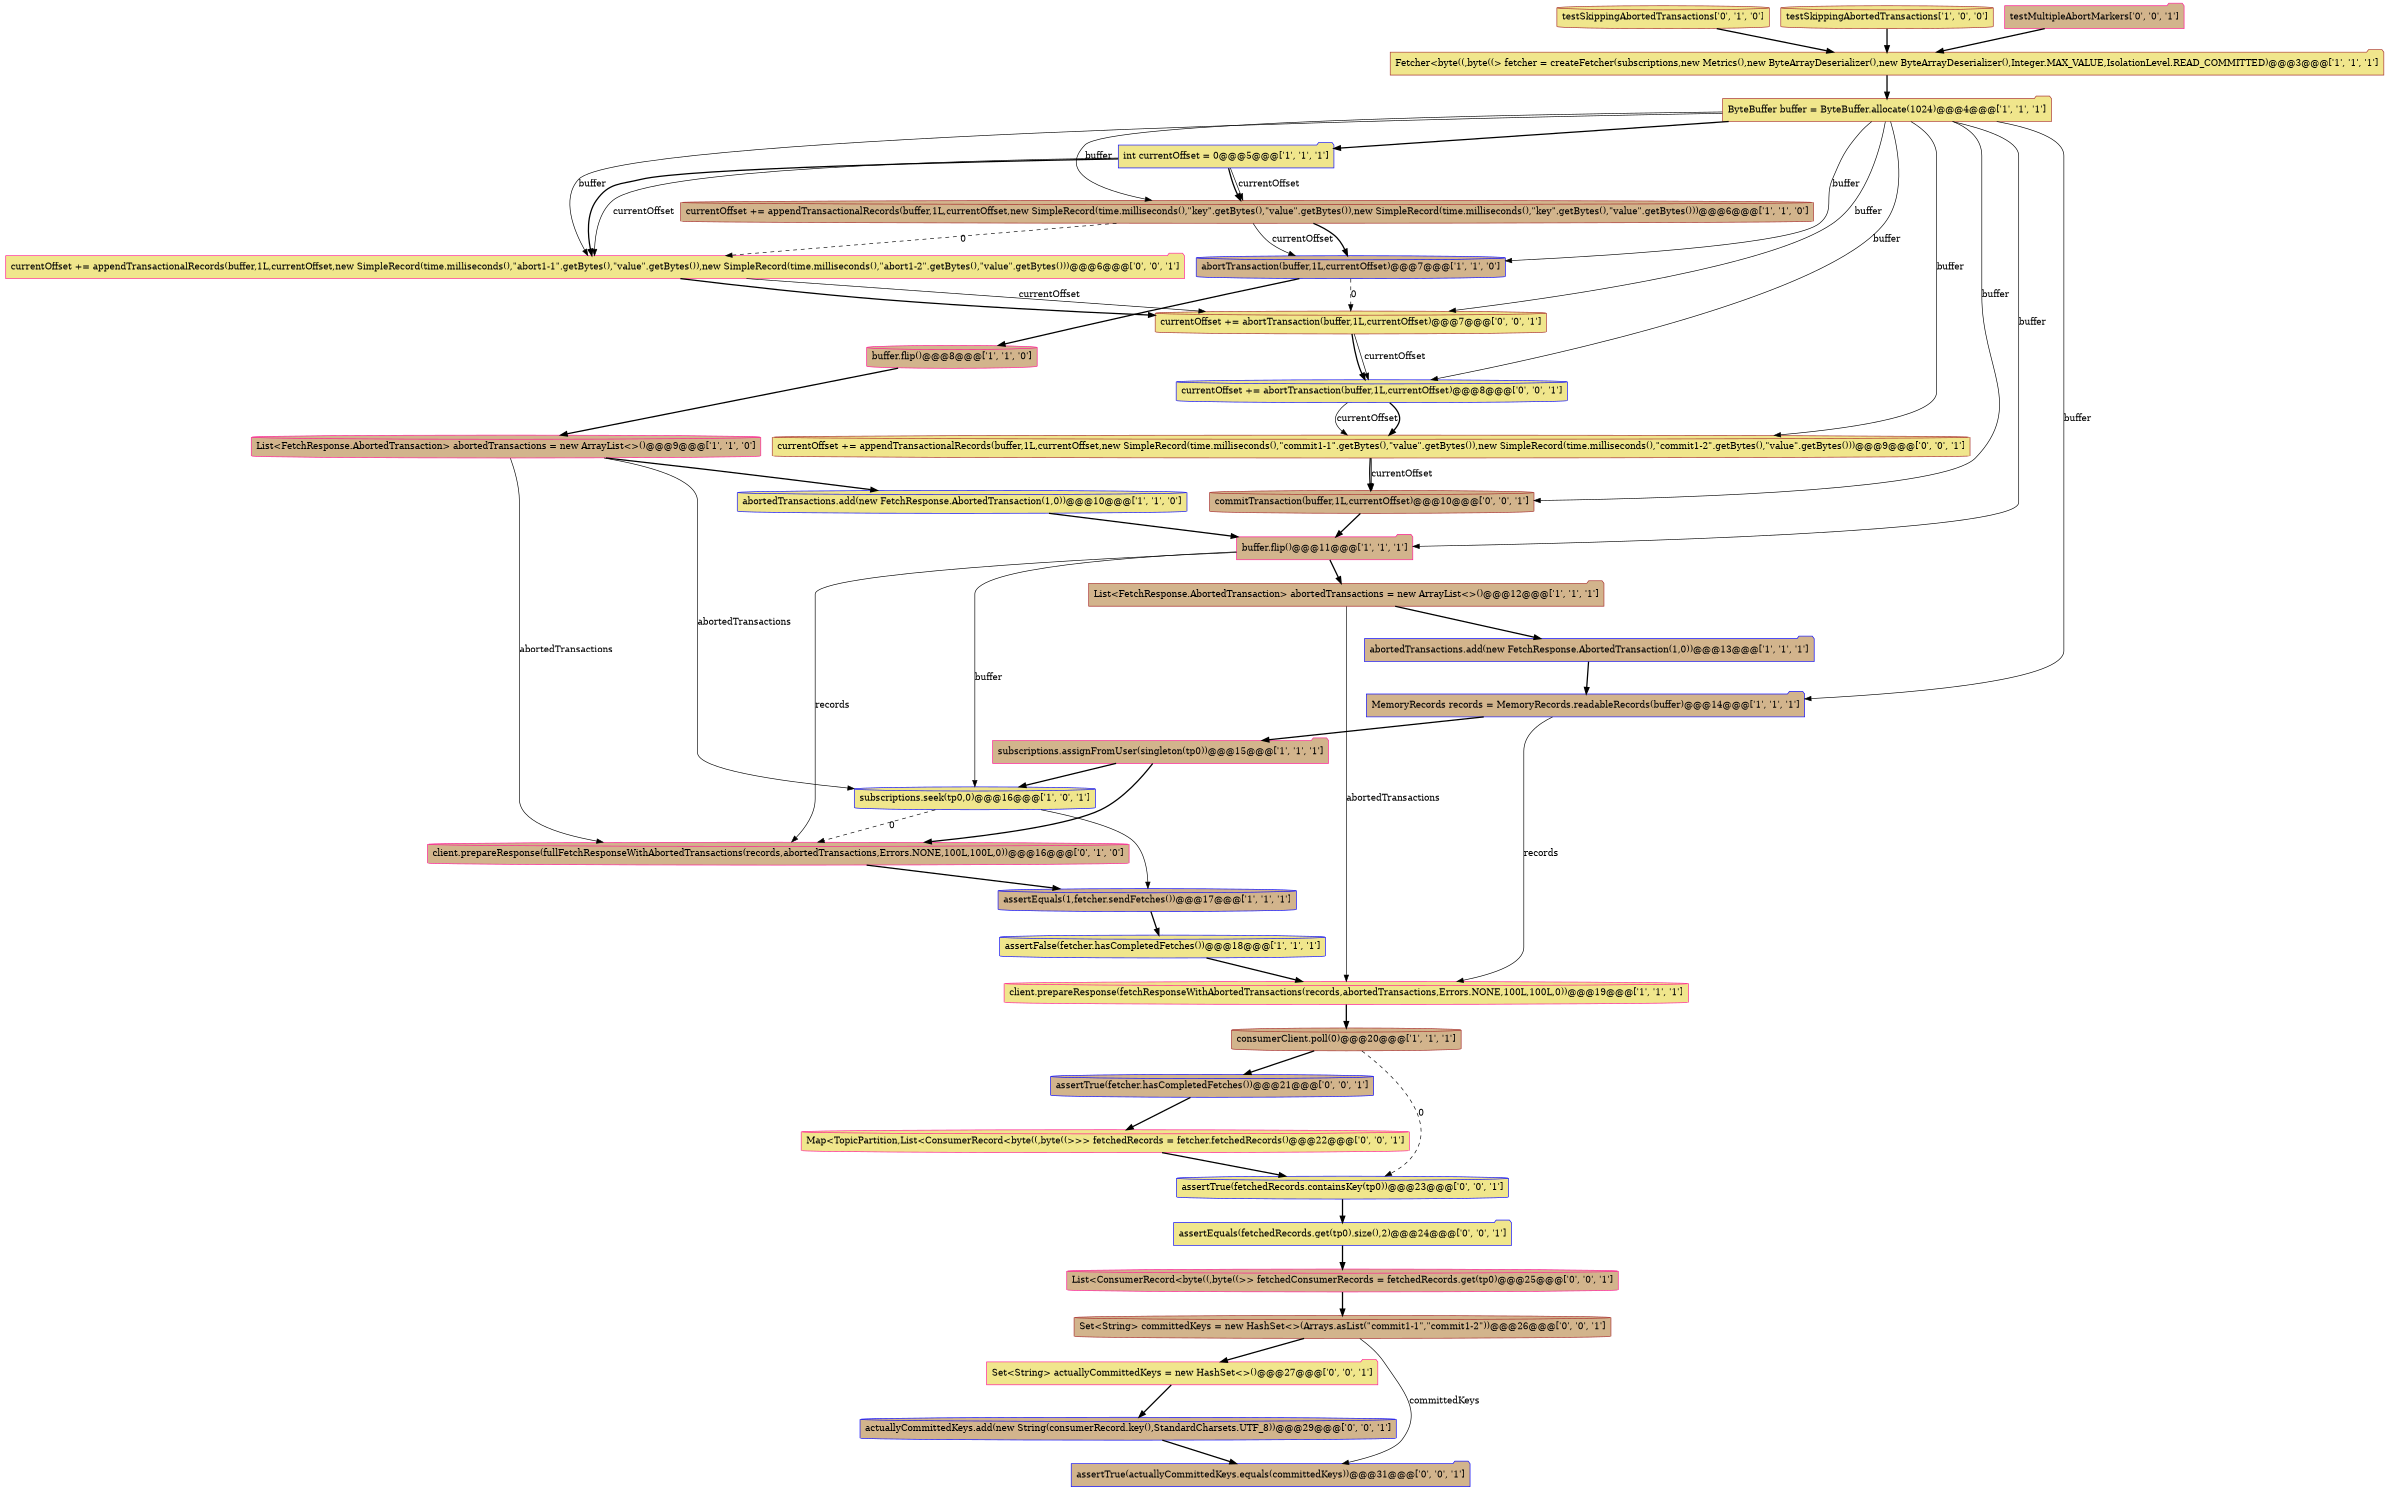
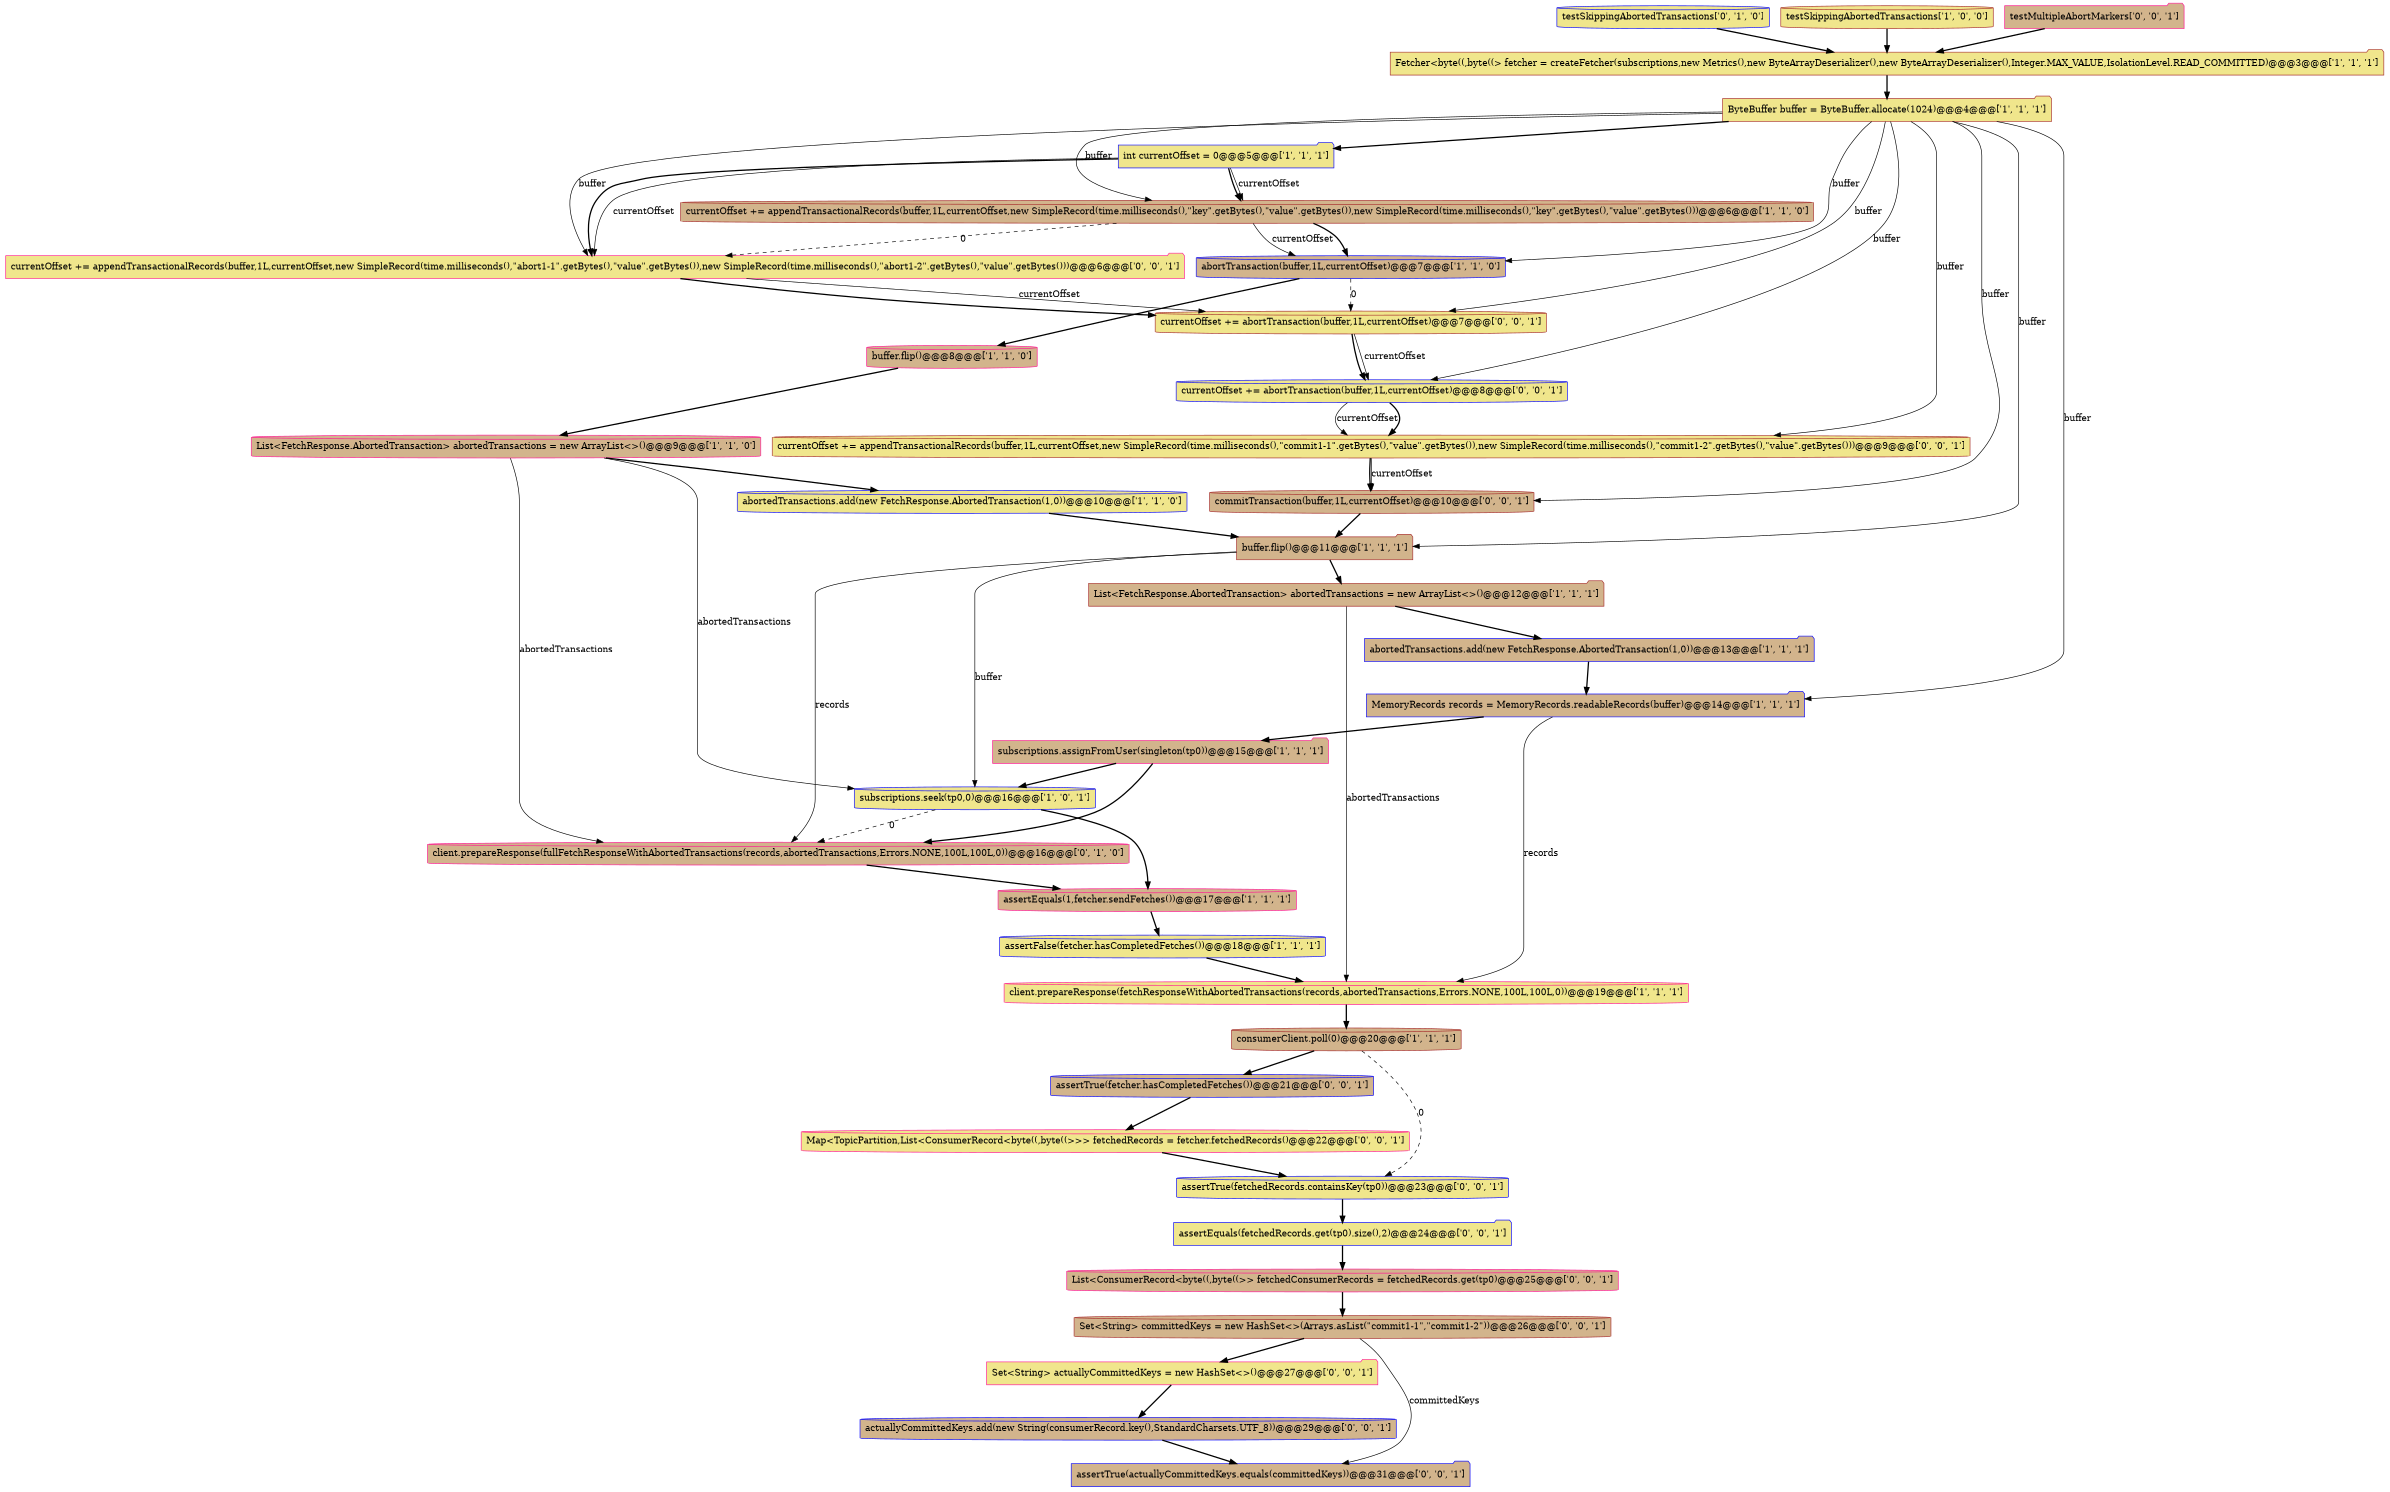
(1663, 17) -> (1663, 17)
(1325, 548) -> (1325, 548)
(1110, 828) -> (1110, 828)
(1147, 900) -> (1147, 900)
